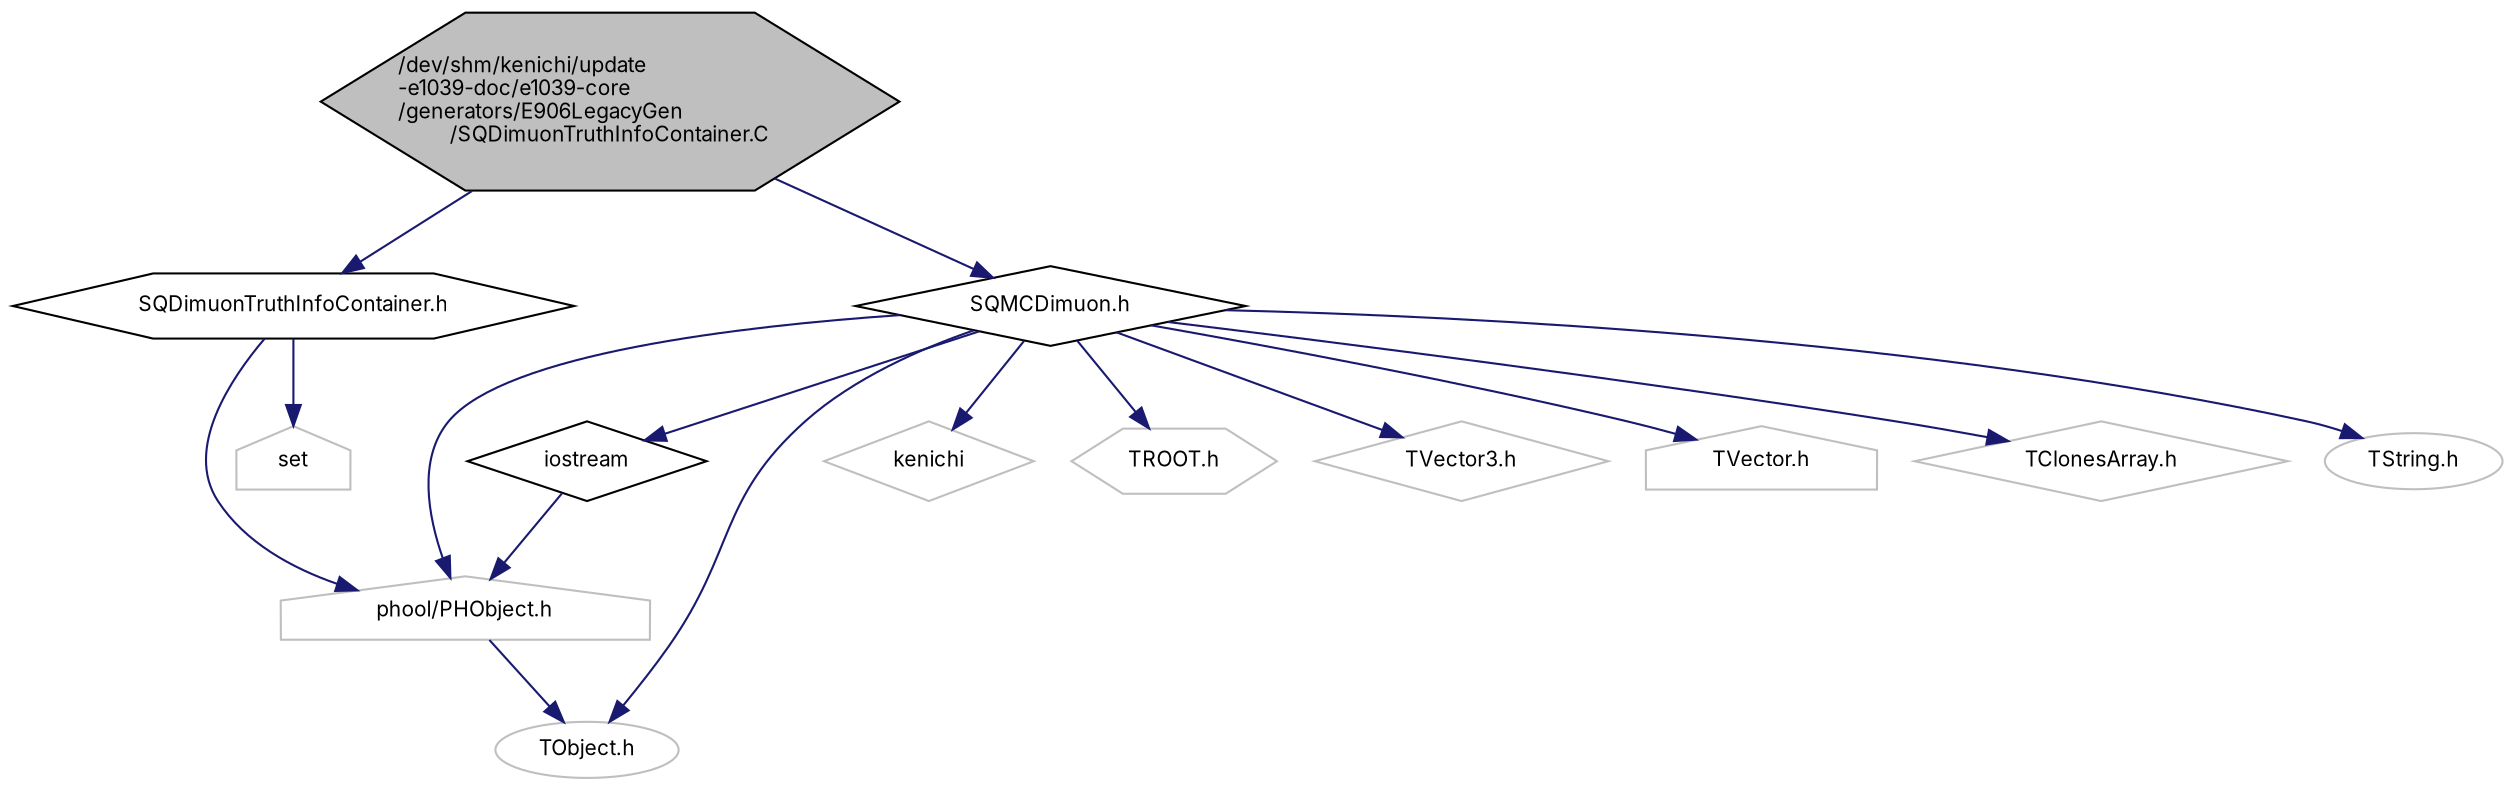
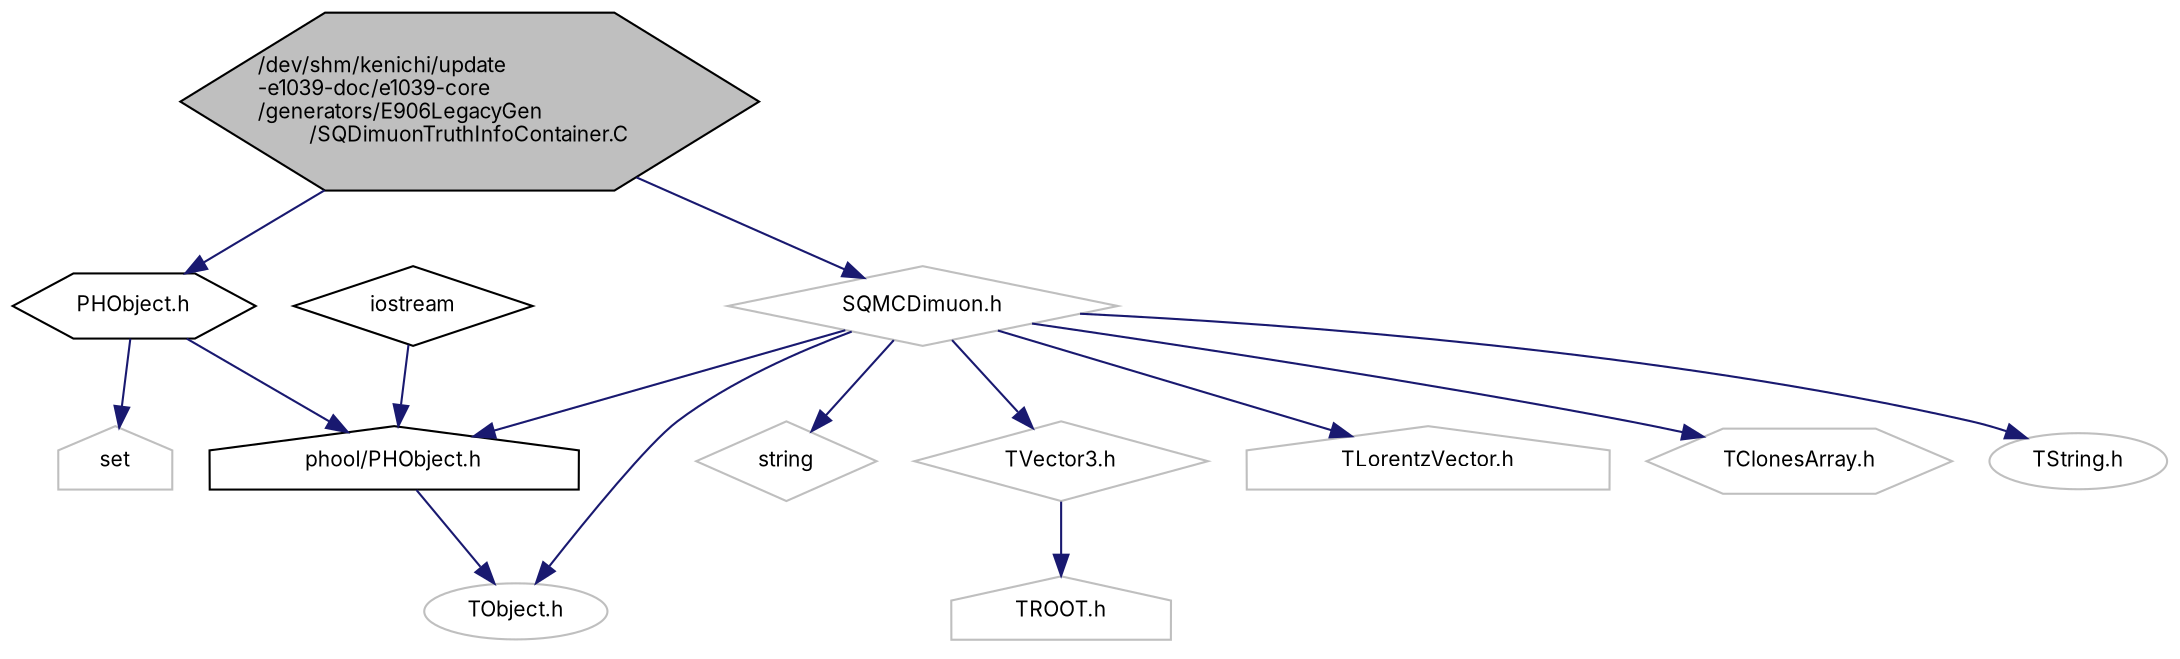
(293, 306) -> (134, 306)
(1051, 306) -> (923, 306)
(1106, 376) -> (1061, 528)
(822, 383) -> none
(929, 461) -> (786, 461)
(1174, 461) -> (1061, 611)
(1761, 461) -> (1428, 461)
(2101, 461) -> (1799, 461)
(465, 611) -> (394, 461)
